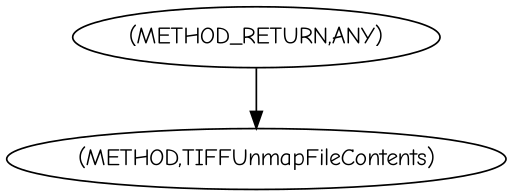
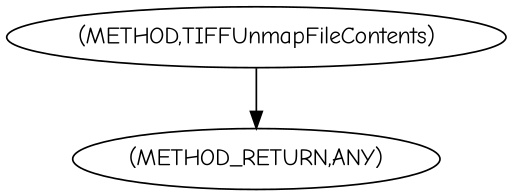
(256, 90) -> (256, 90)
